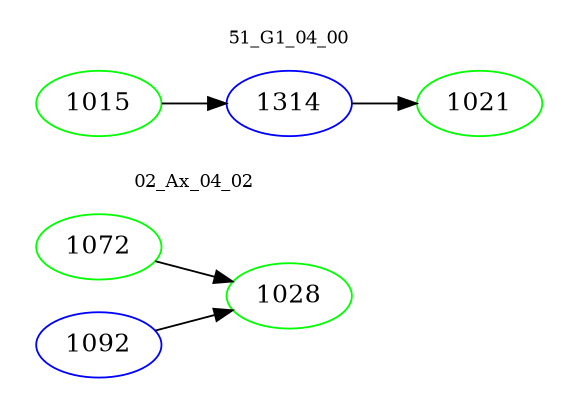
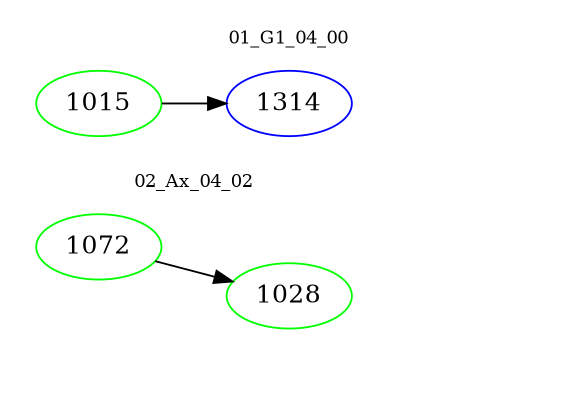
(289, 39) -> (289, 39)
(480, 103) -> none
(99, 345) -> none
